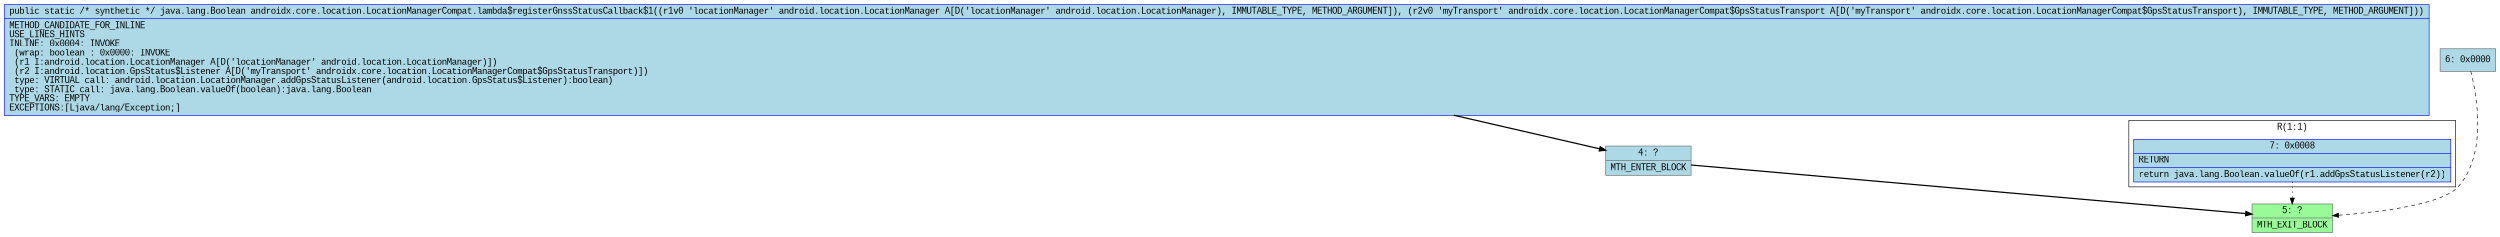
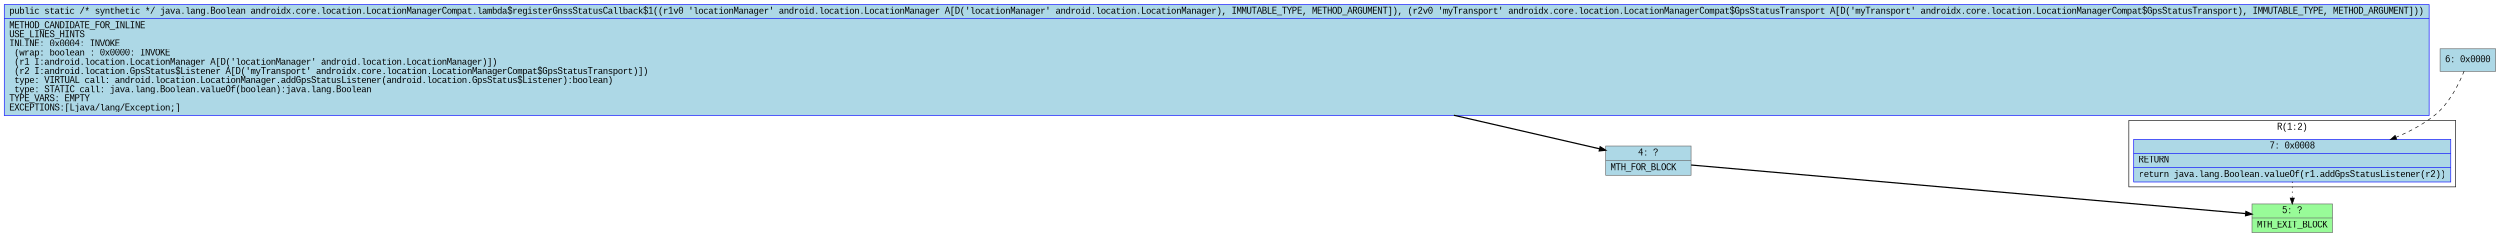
(2292, 127) -> (2292, 127)
(1648, 168) -> (1644, 168)
(2461, 183) -> (2438, 112)
